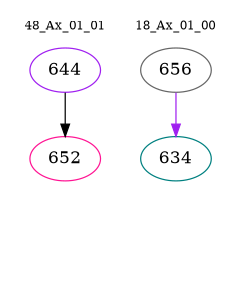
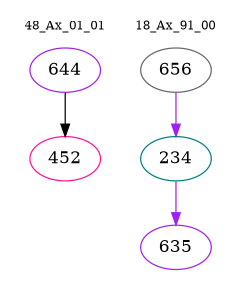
(176, 26) -> (176, 26)
(65, 159) -> (65, 159)
(176, 159) -> (176, 159)
none -> (176, 247)
